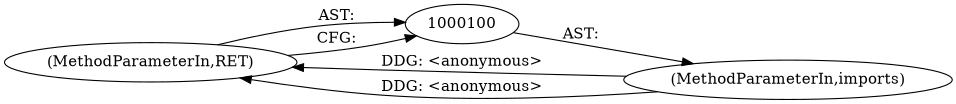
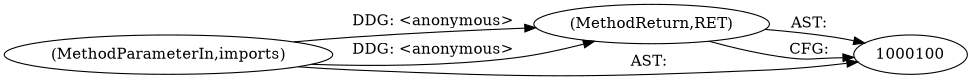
(598, 47) -> (573, 76)
(151, 62) -> (652, 24)
